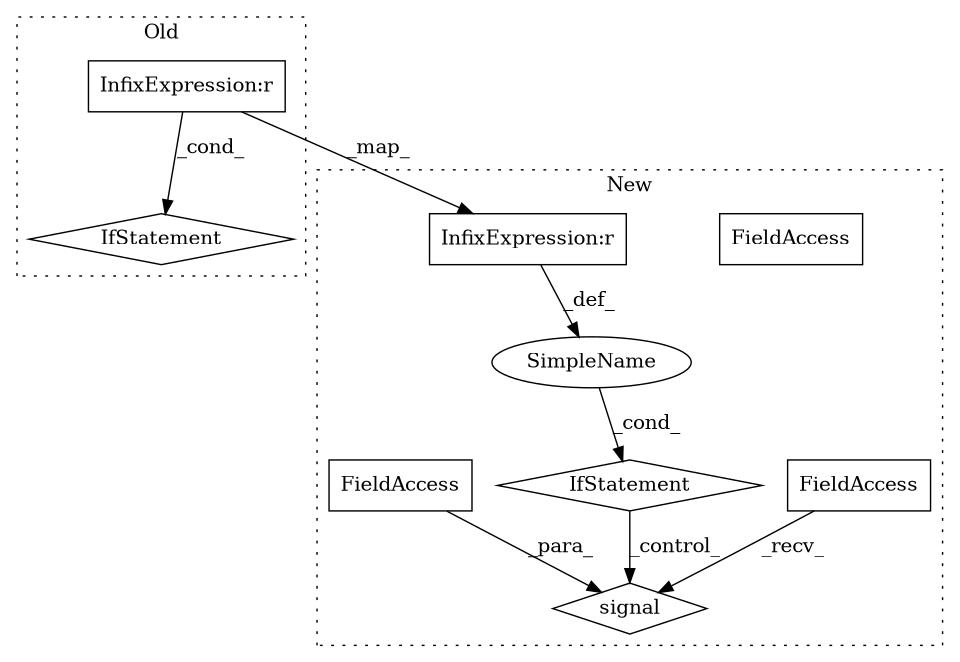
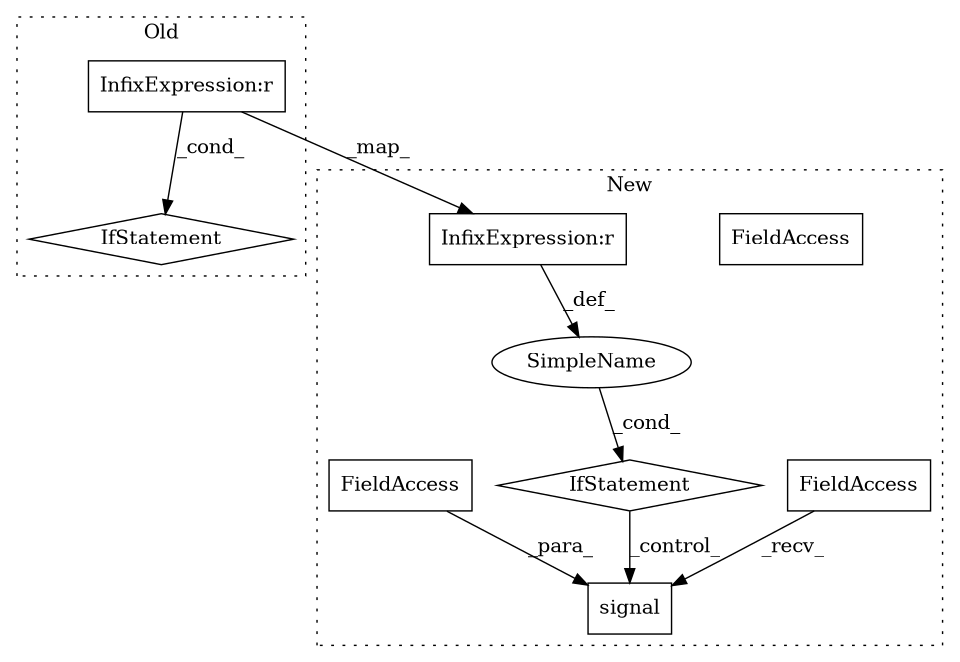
(630, 609) -> (630, 609)
